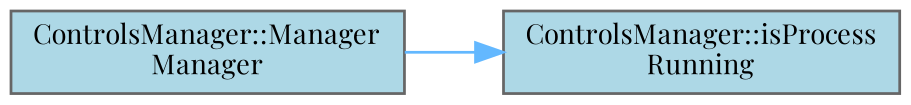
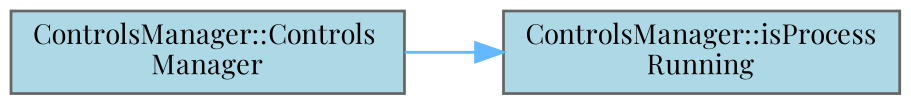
(208, 52) -> (208, 52)
